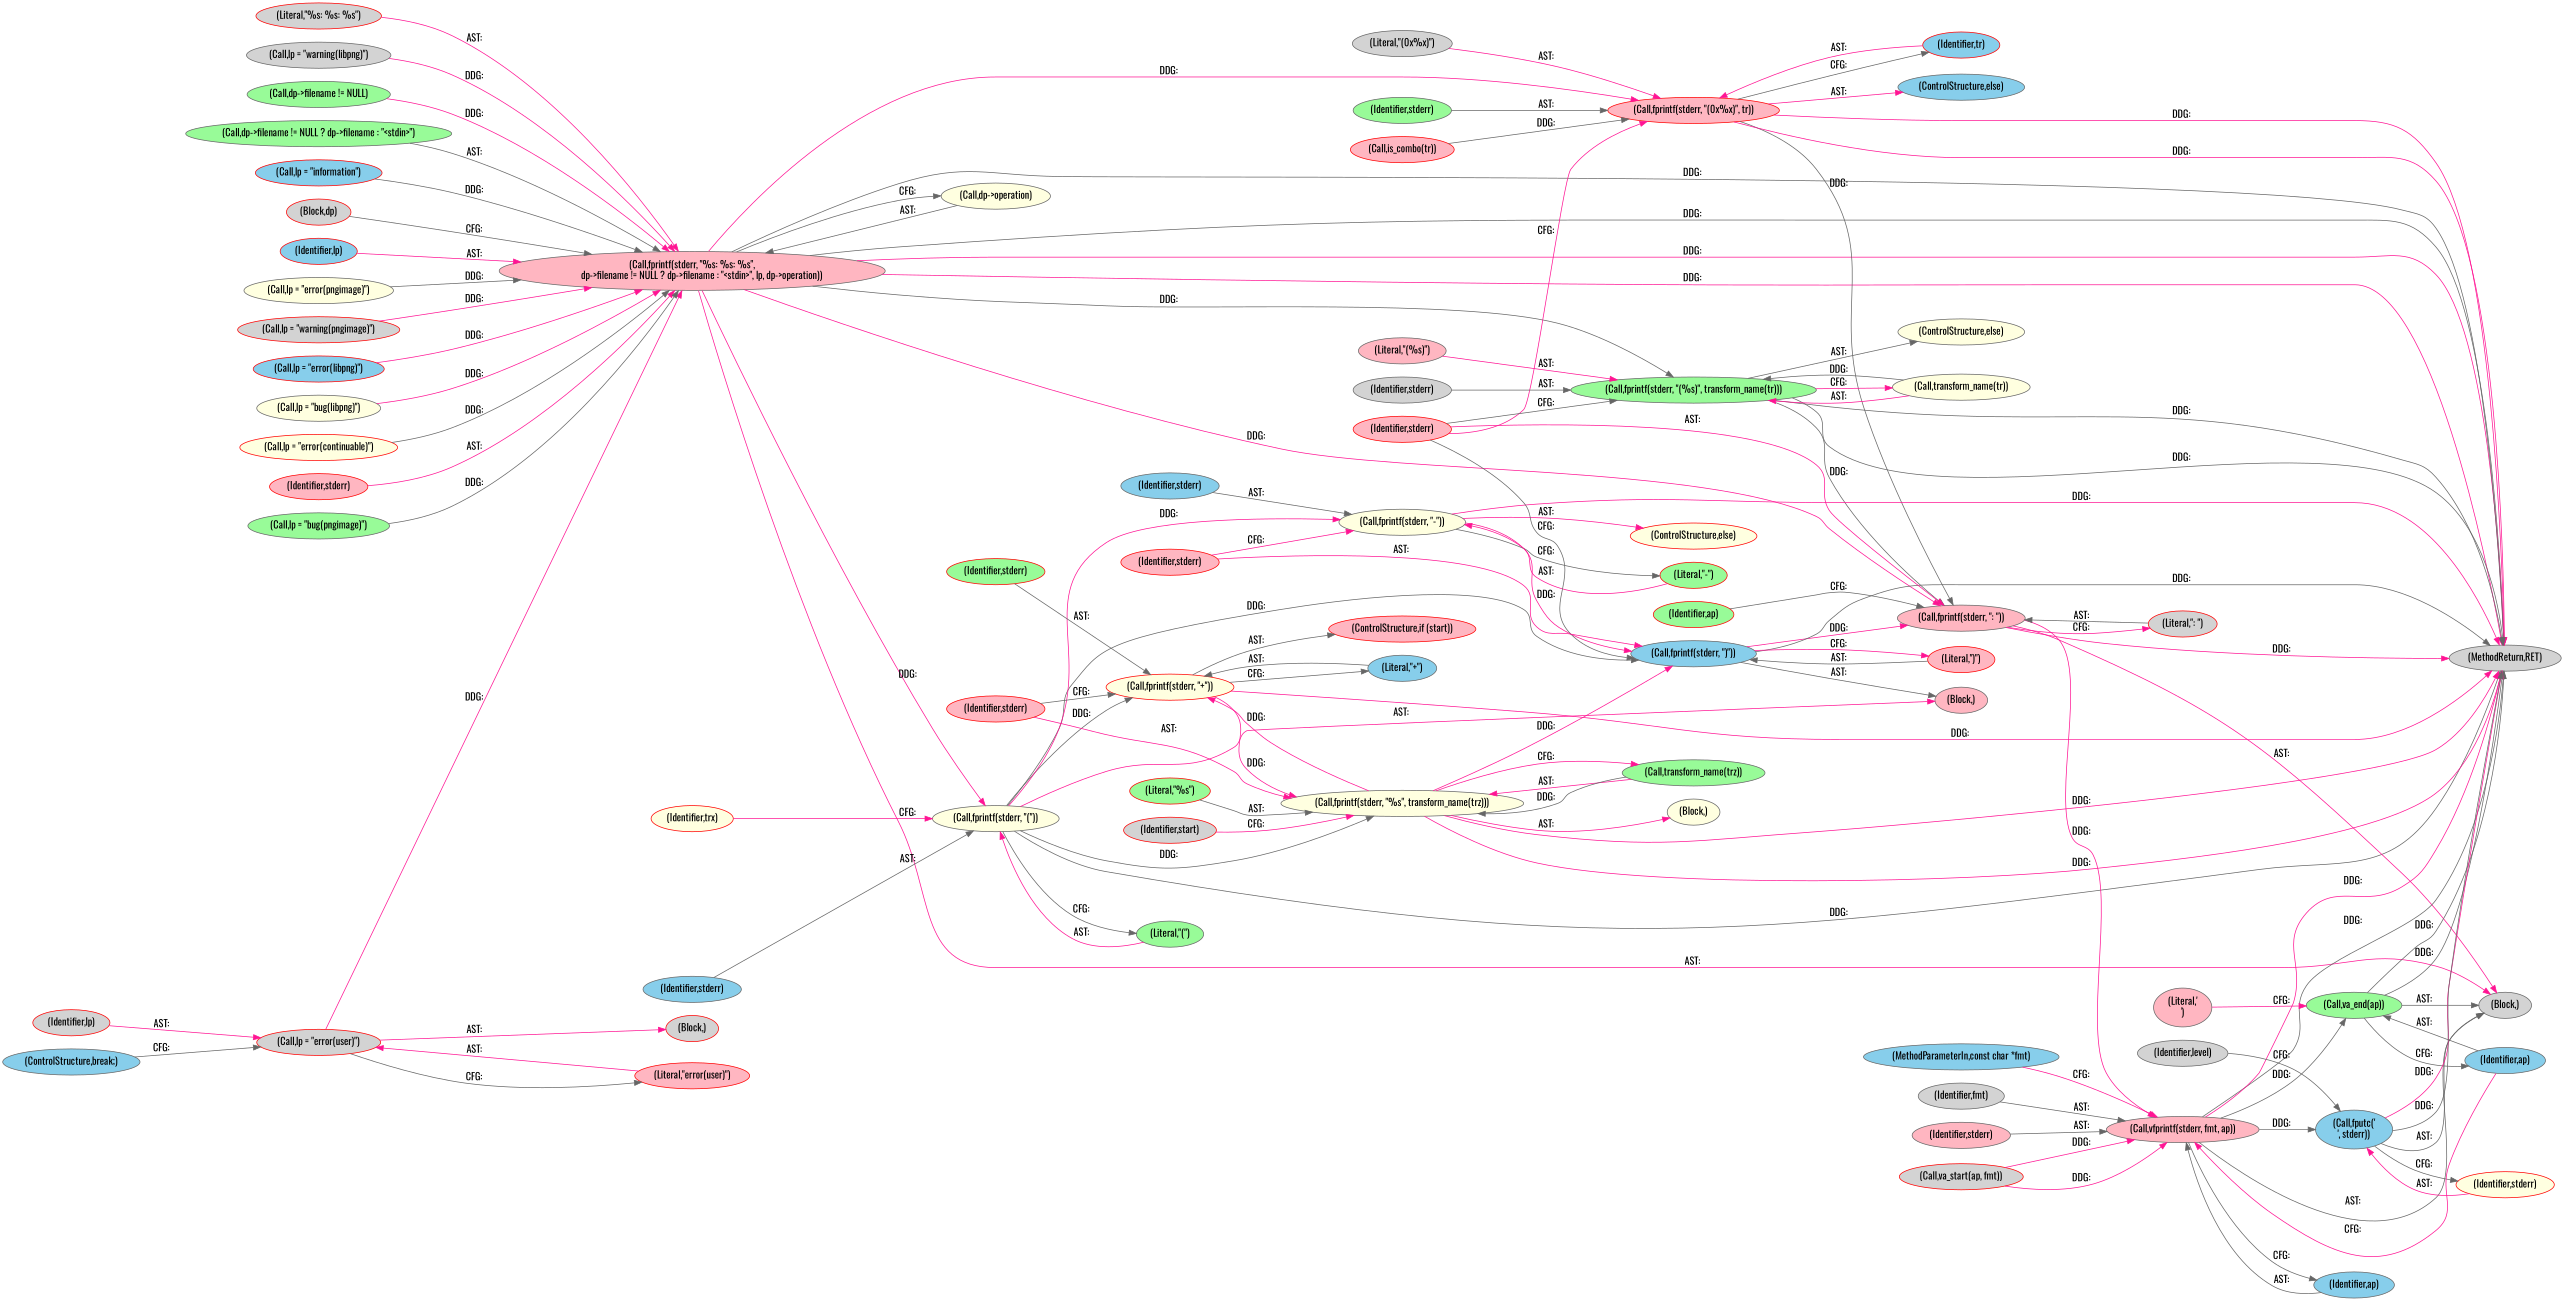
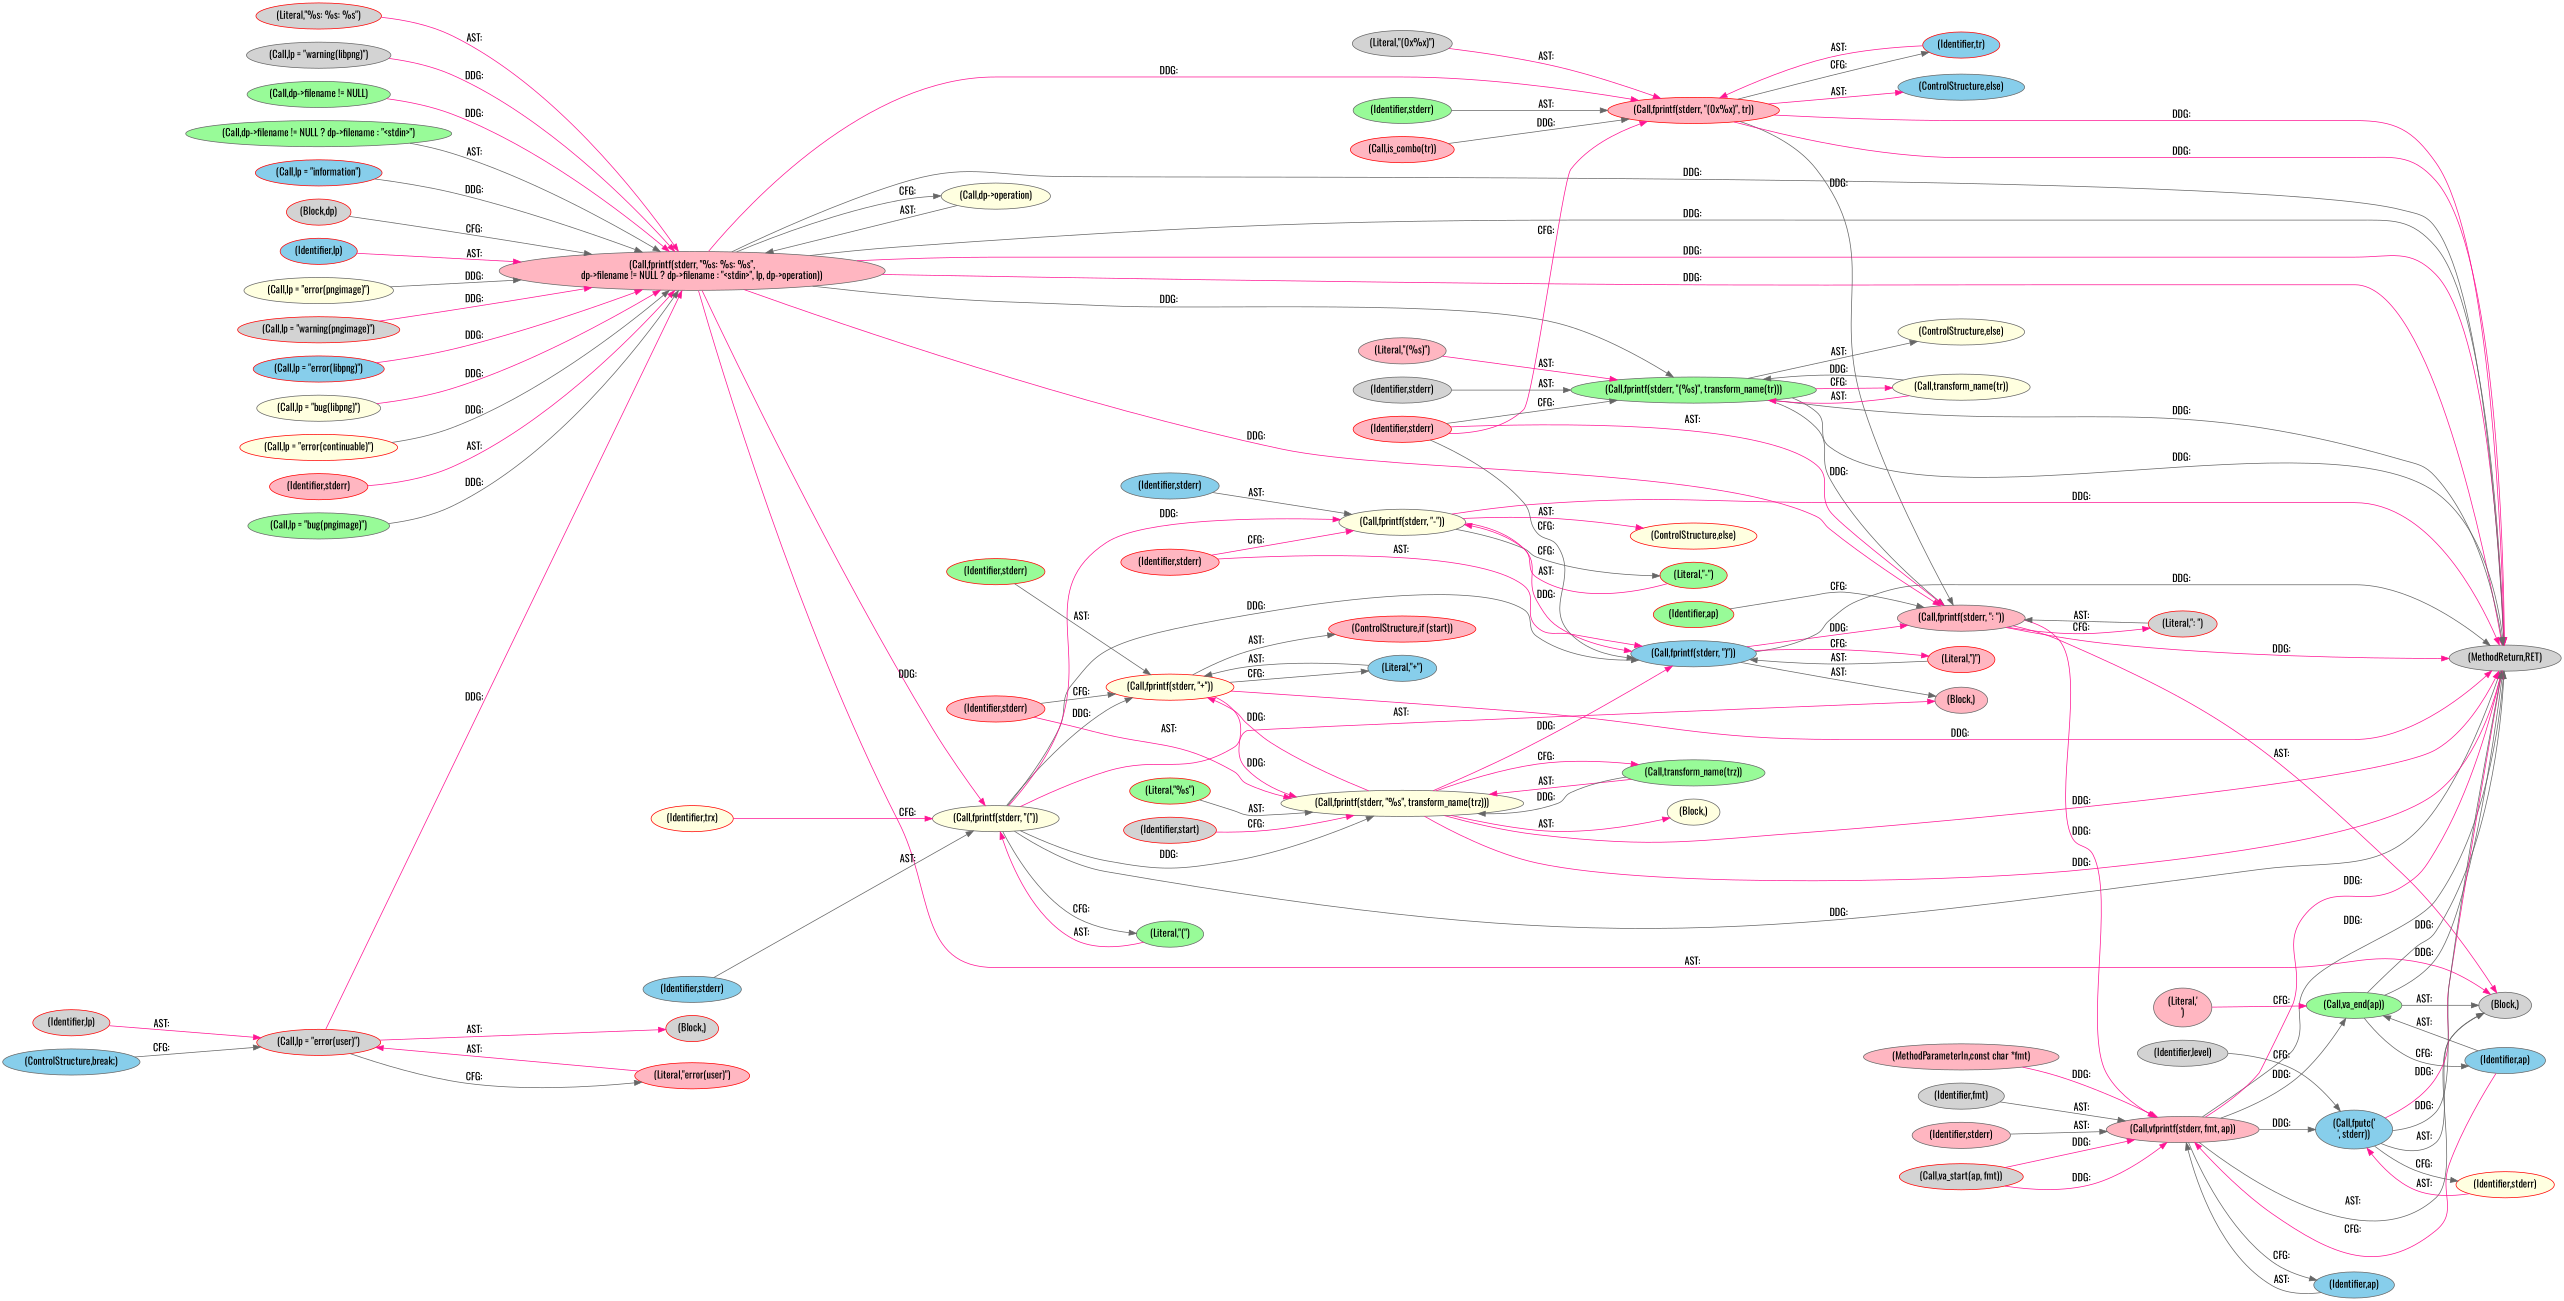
(1961, 1057) -> (1961, 1057)
(2083, 1075) -> (2083, 1075)
